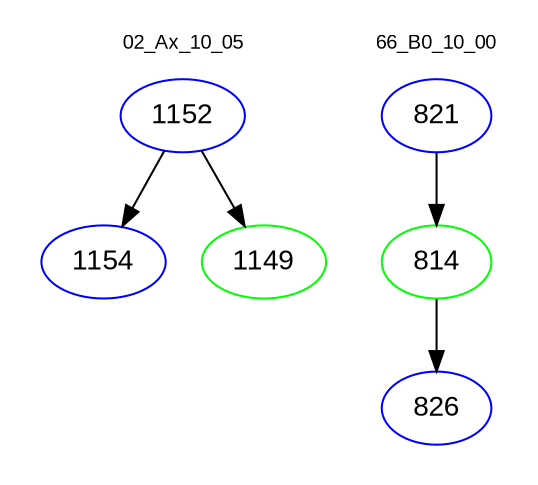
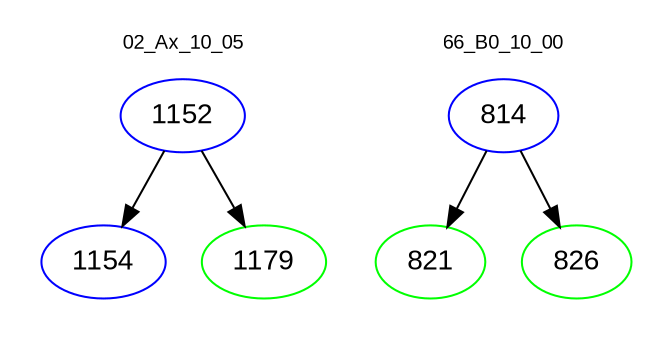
(437, 116) -> (430, 262)
(437, 179) -> (472, 180)
(264, 262) -> (264, 262)
(437, 262) -> (504, 116)
(437, 408) -> (577, 262)
